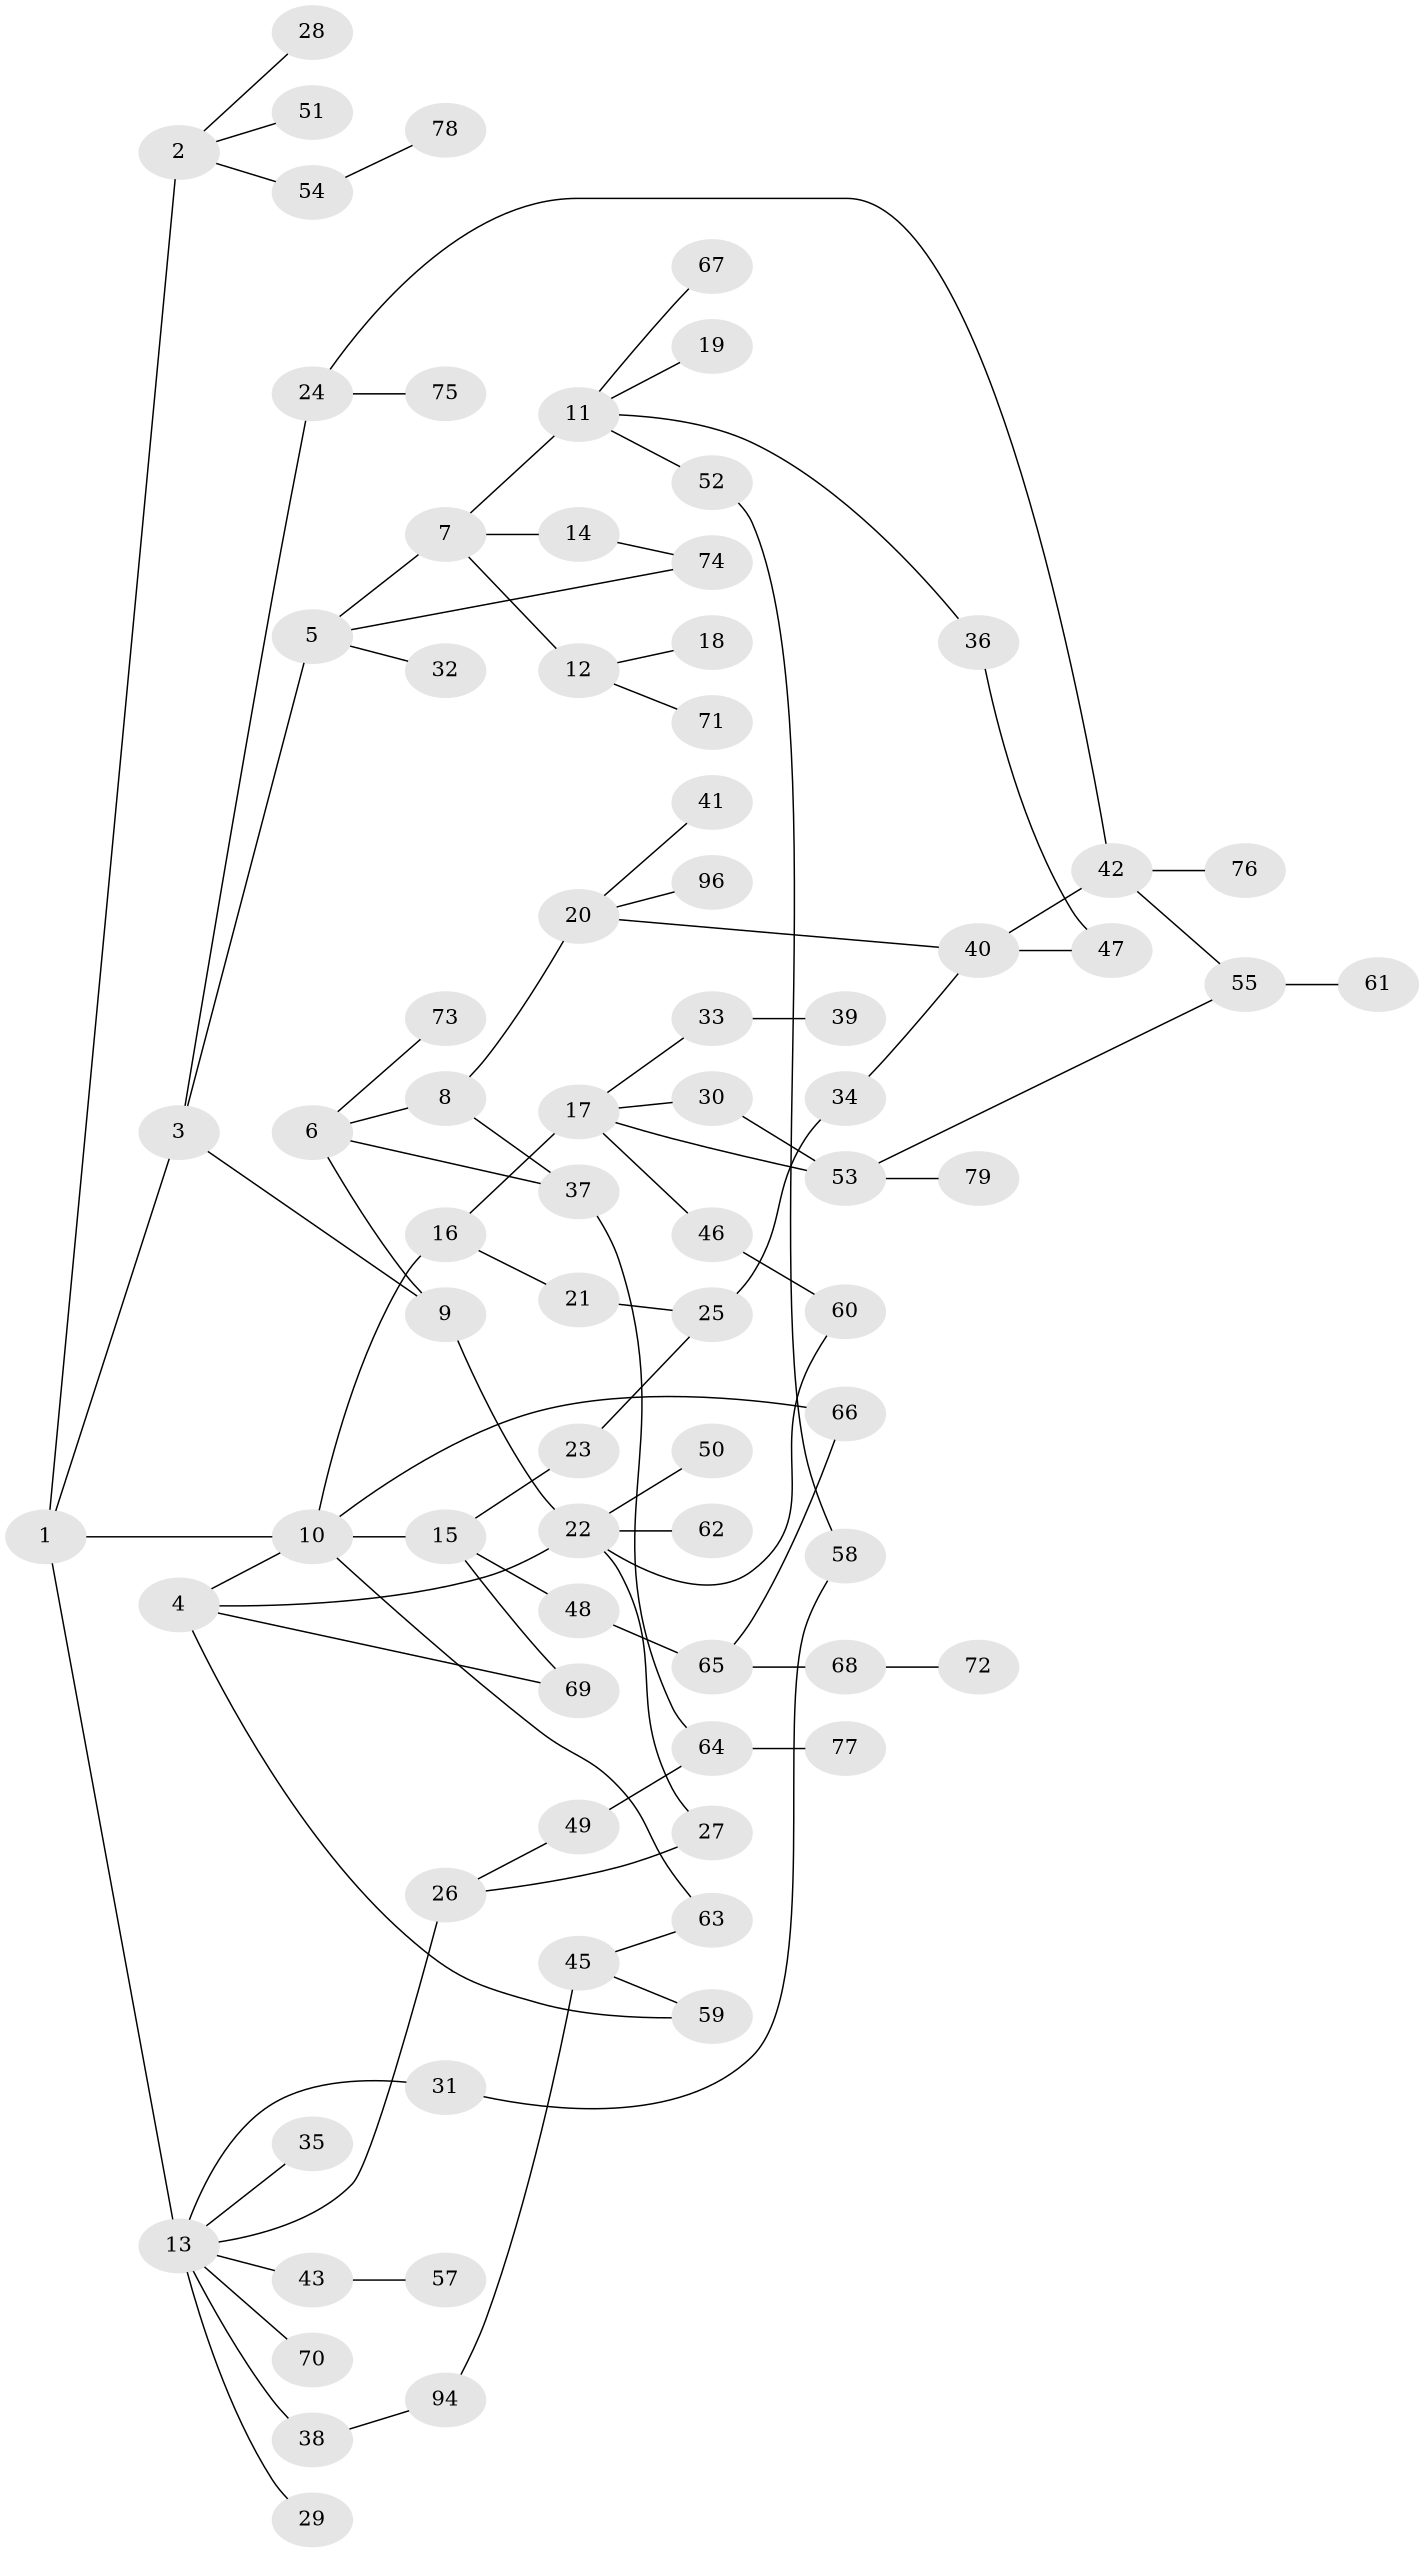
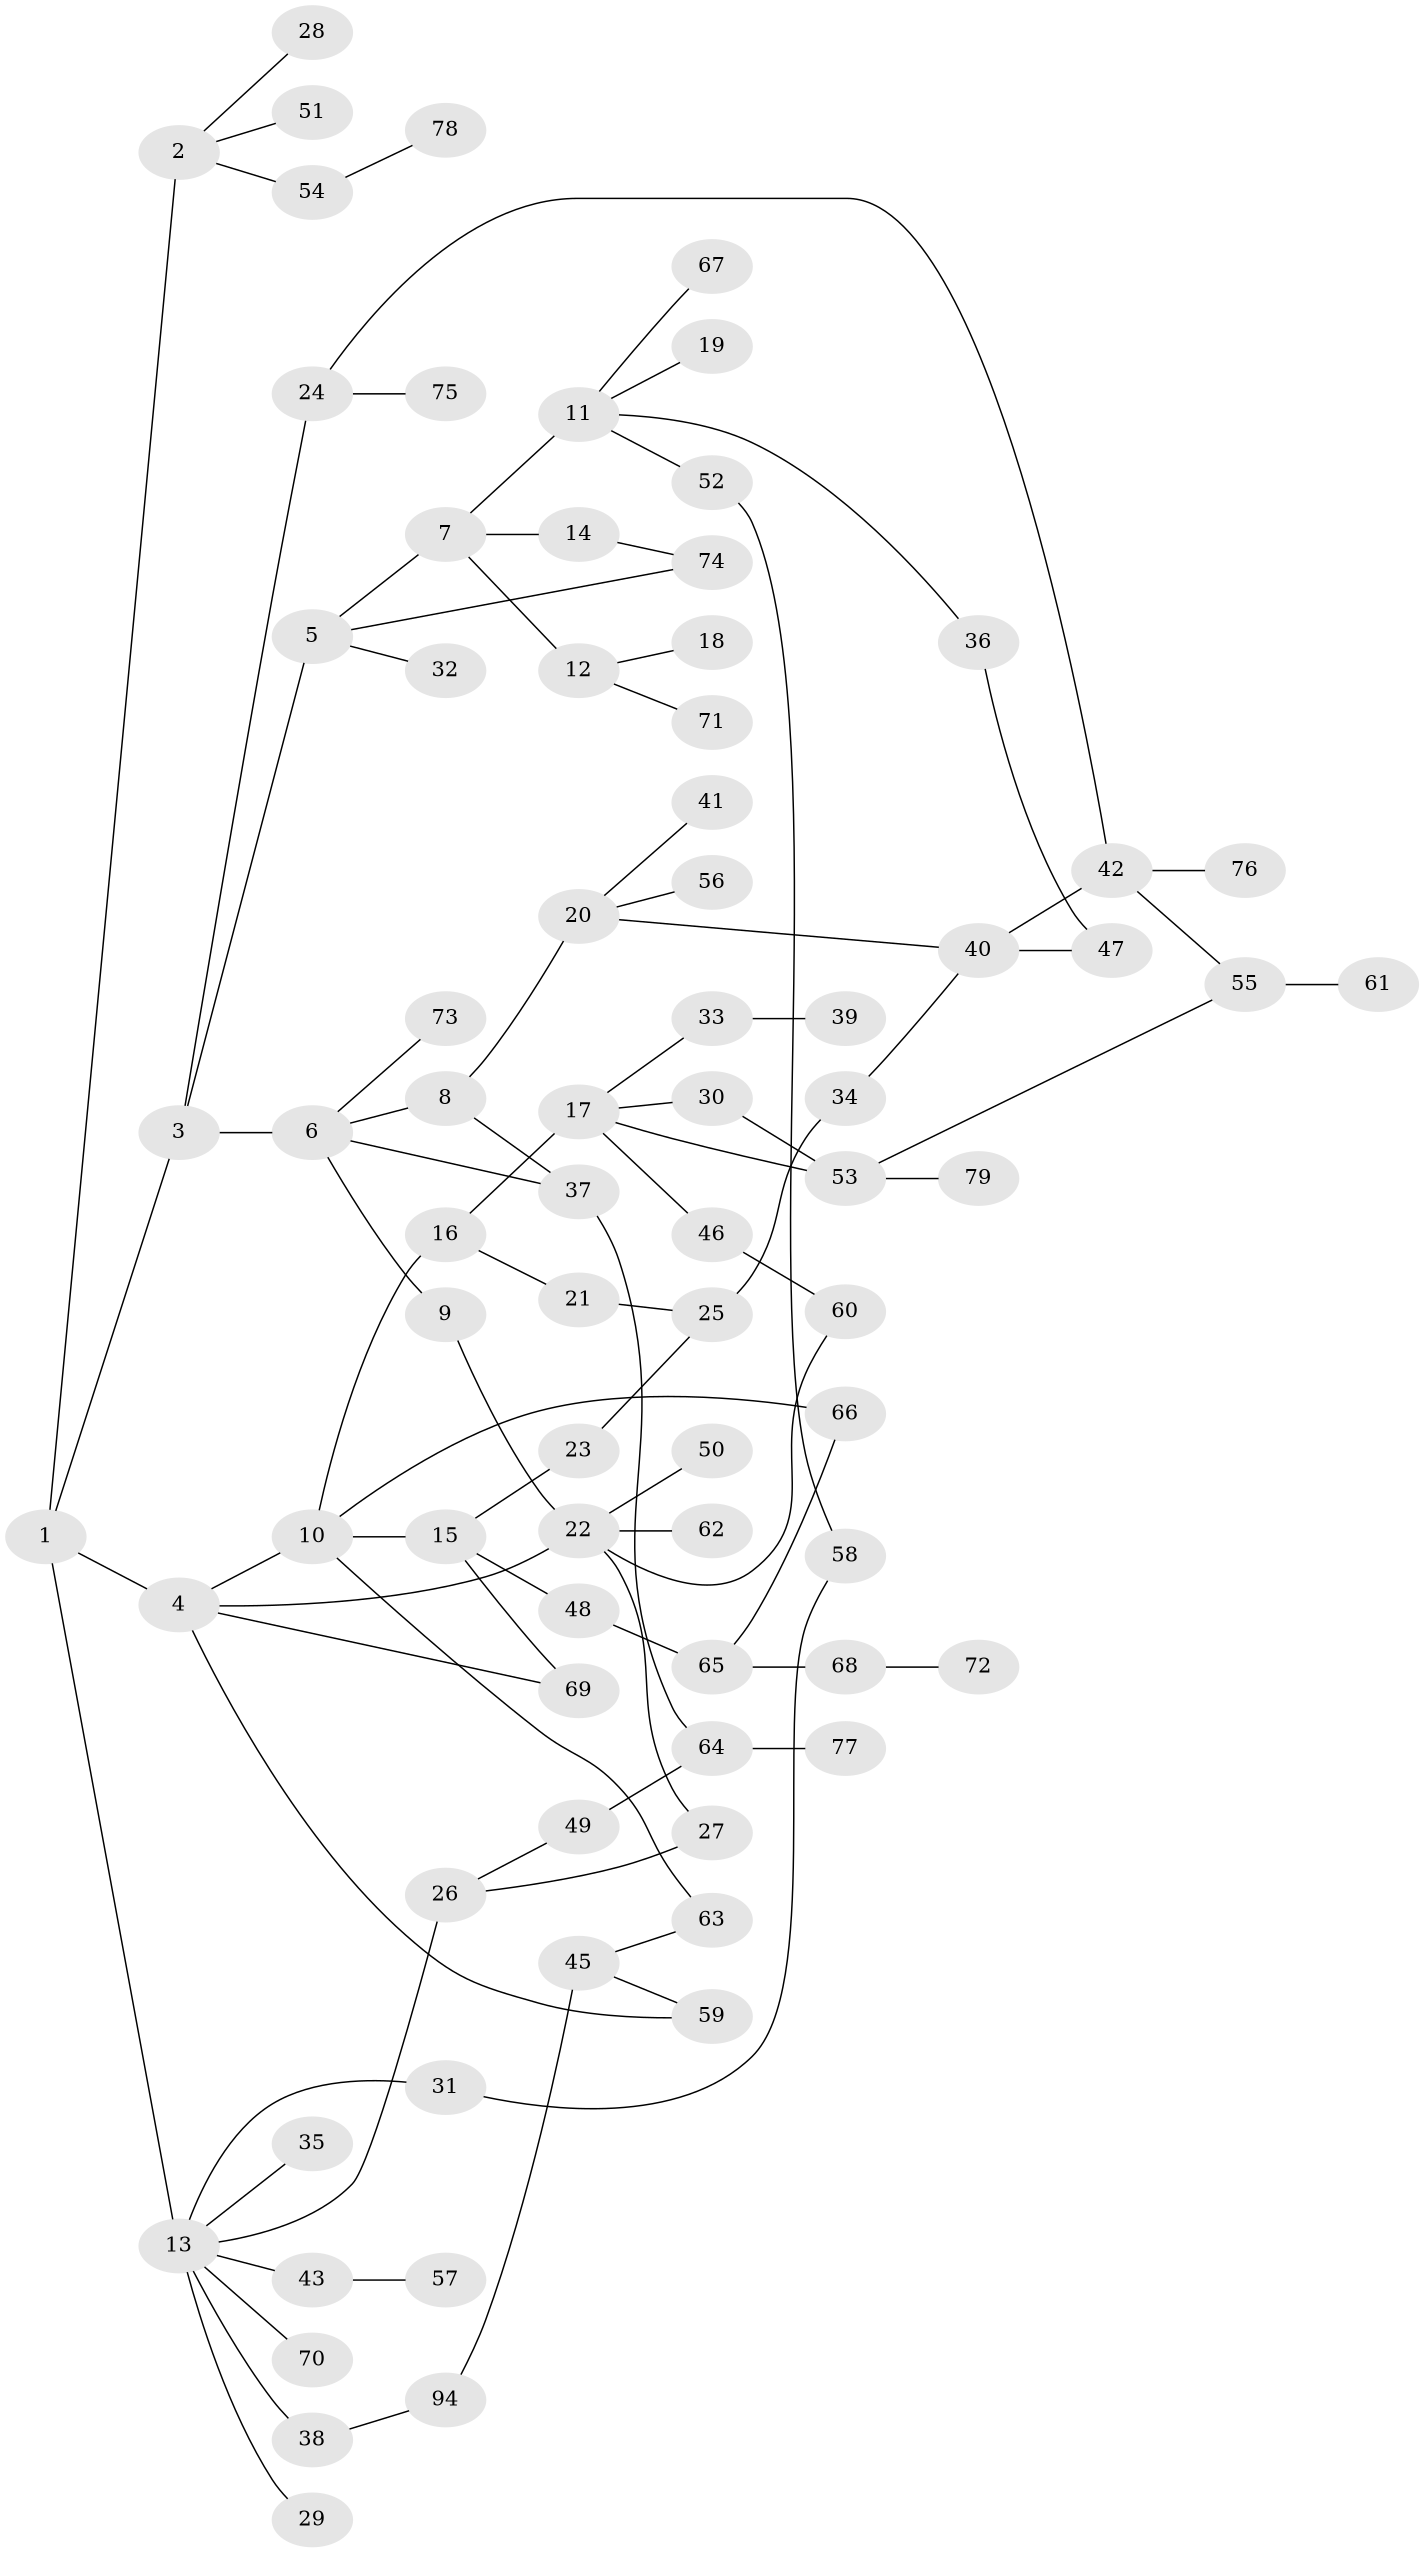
(712, 882) -> (712, 882)
(312, 1224) -> (246, 1133)
(179, 1537) -> (113, 1571)
